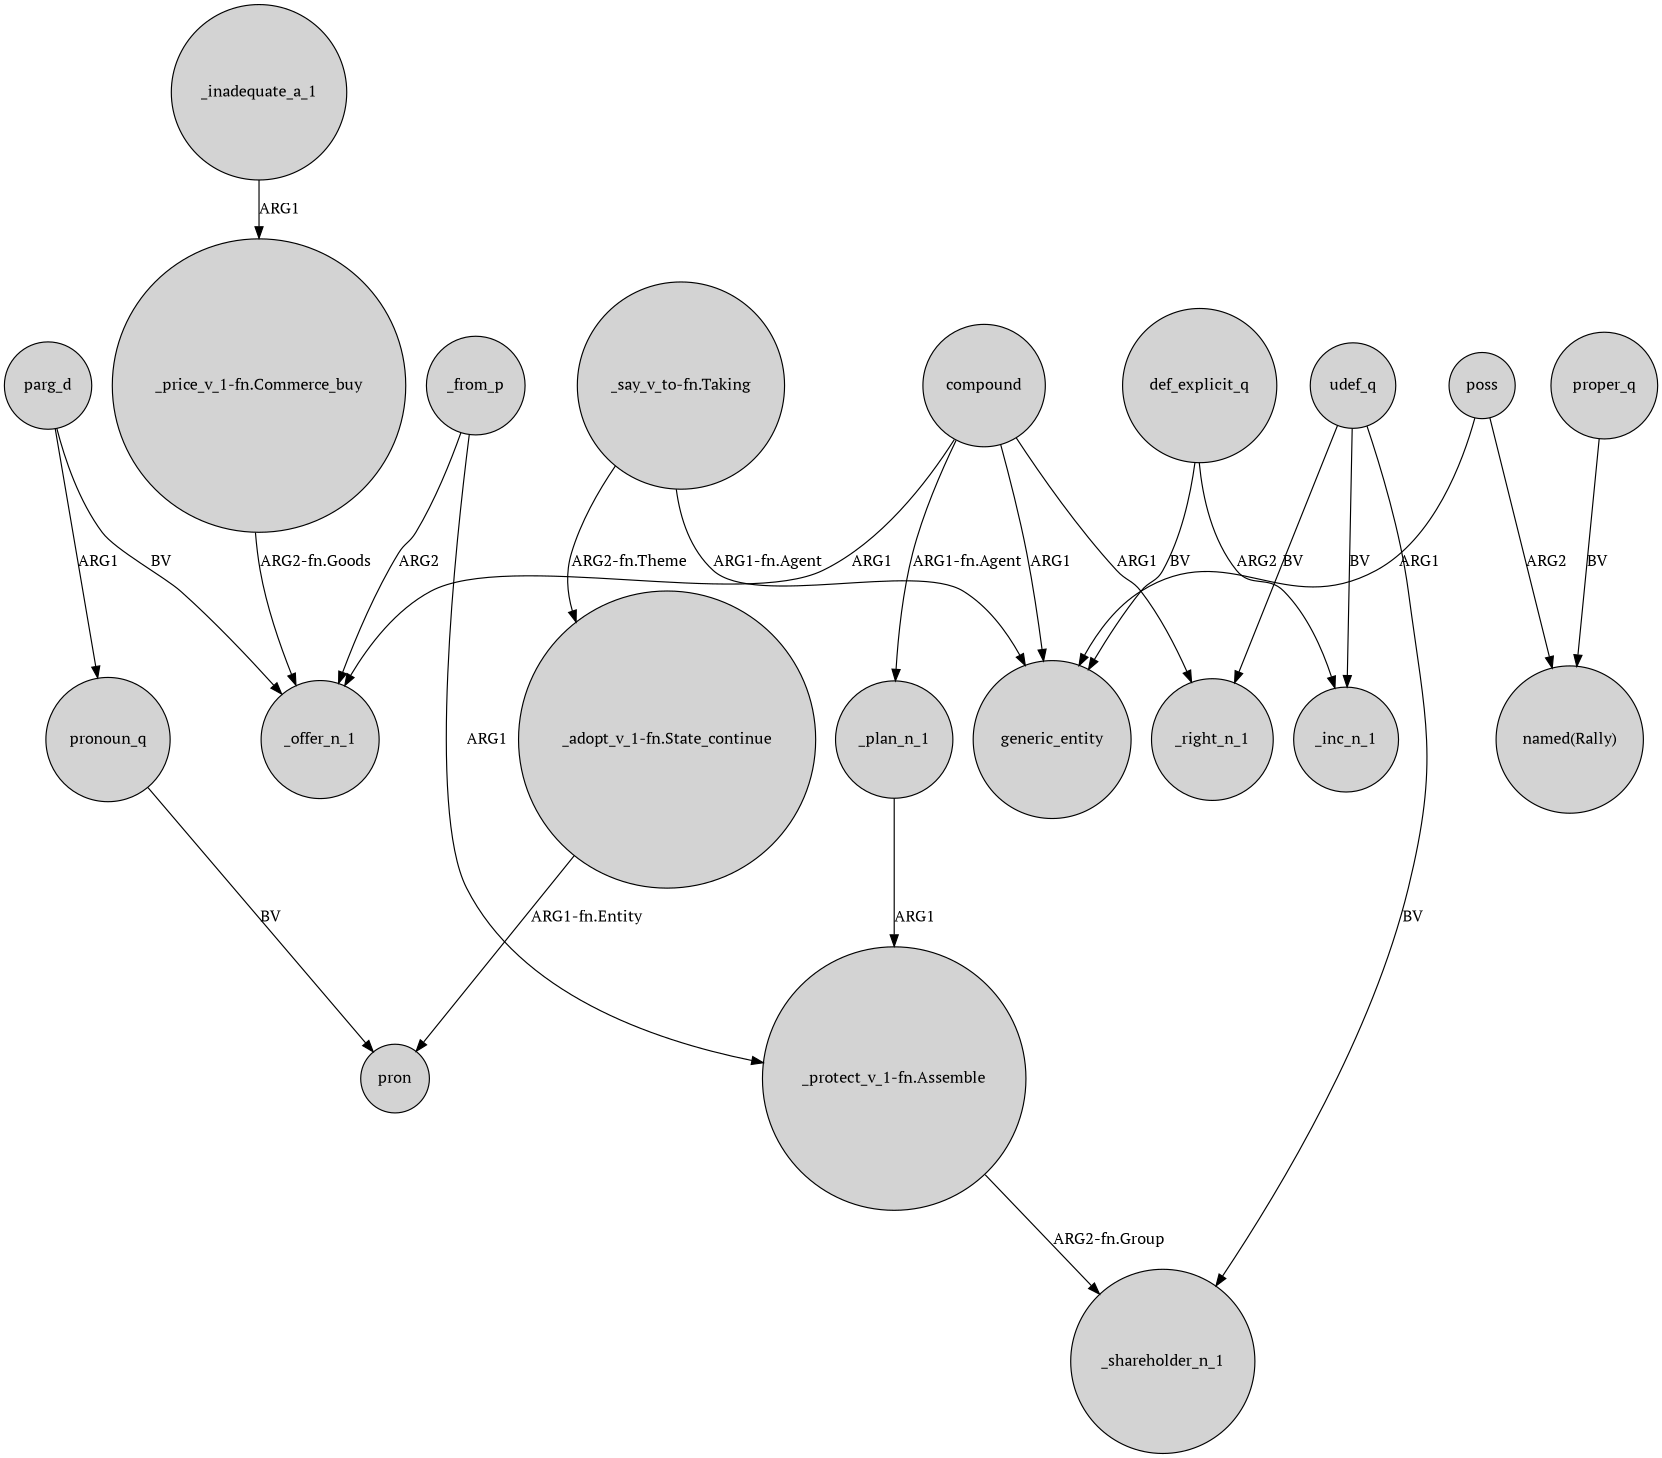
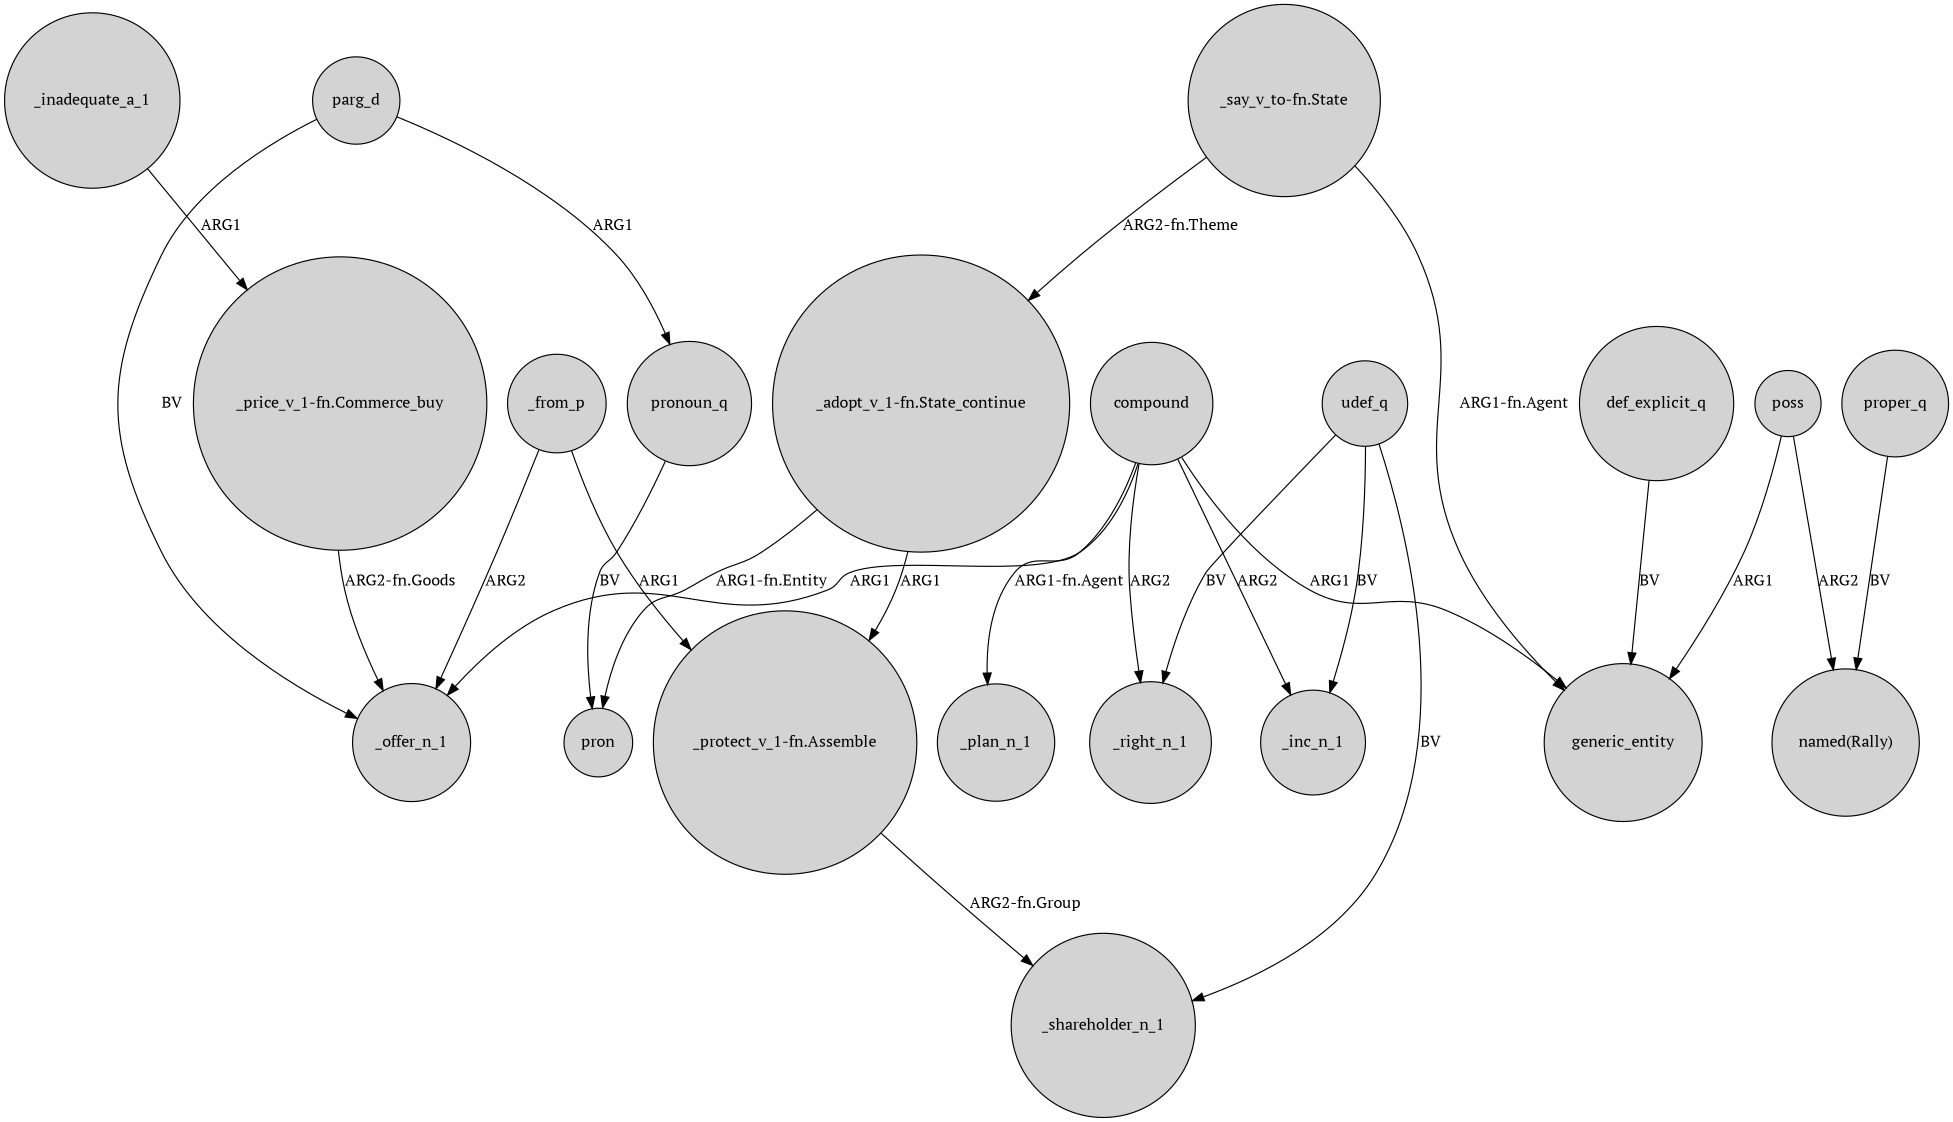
(681, 386) -> (1284, 101)
(1137, 562) -> (1151, 581)
(1232, 563) -> (1232, 572)
(894, 866) -> (895, 592)
